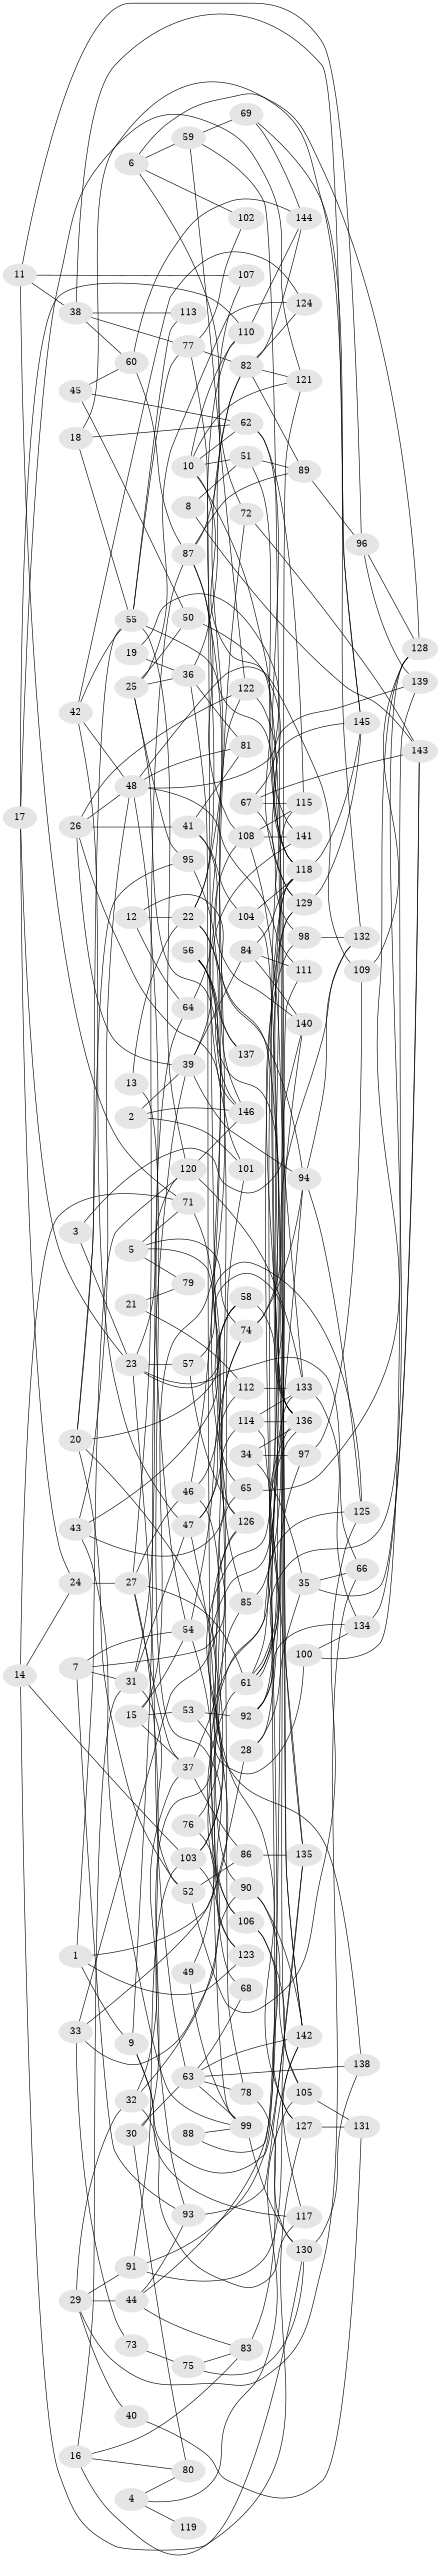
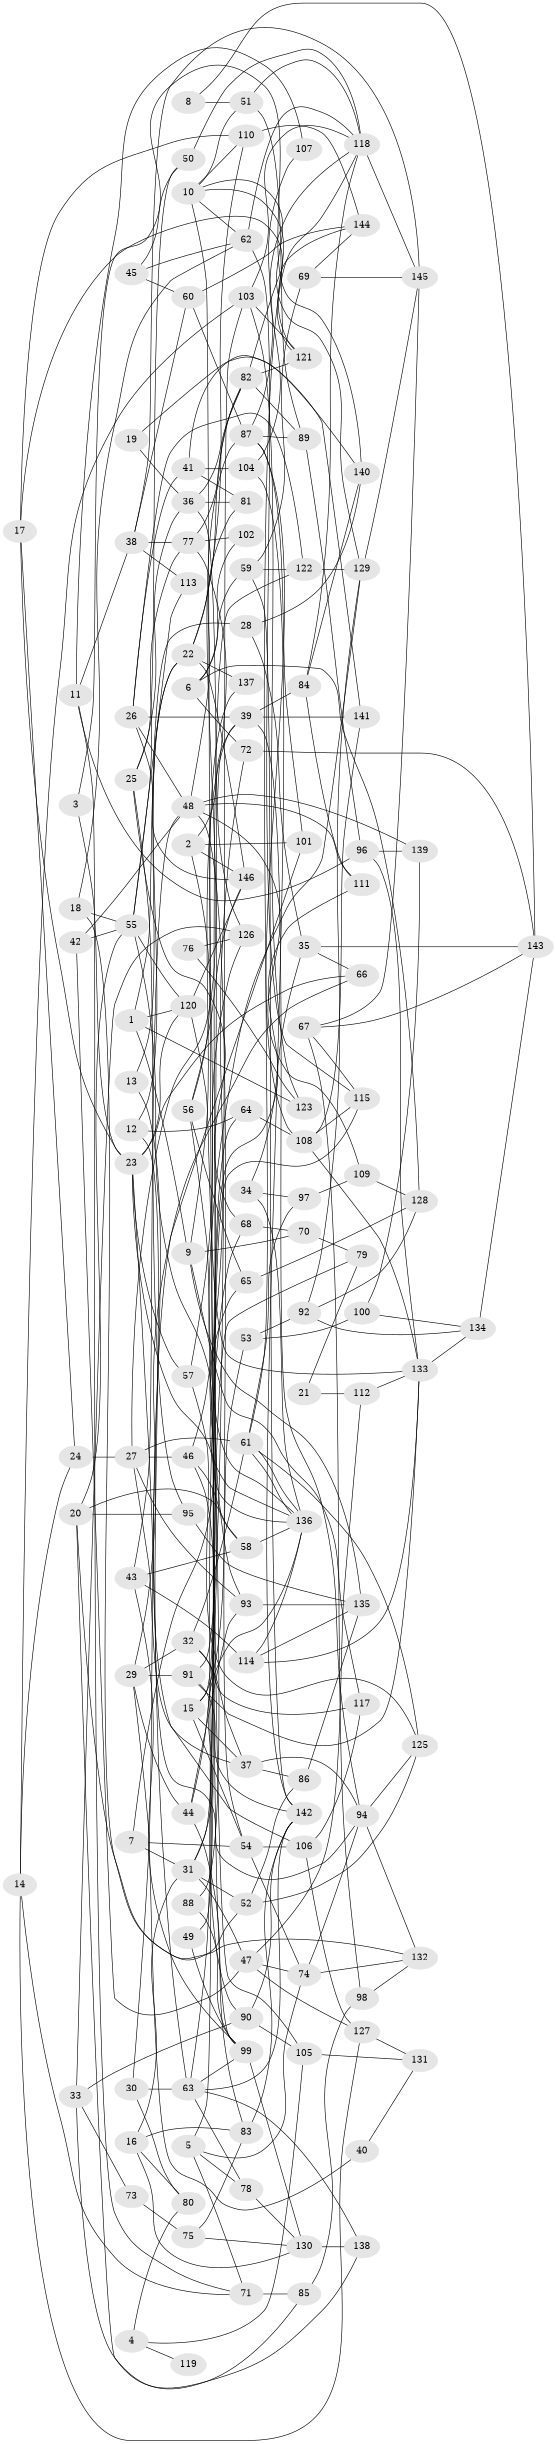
(304, 304) -> none
(391, 597) -> (401, 1108)
none -> (304, 1232)
none -> (231, 1641)
(93, 1930) -> (212, 1226)
